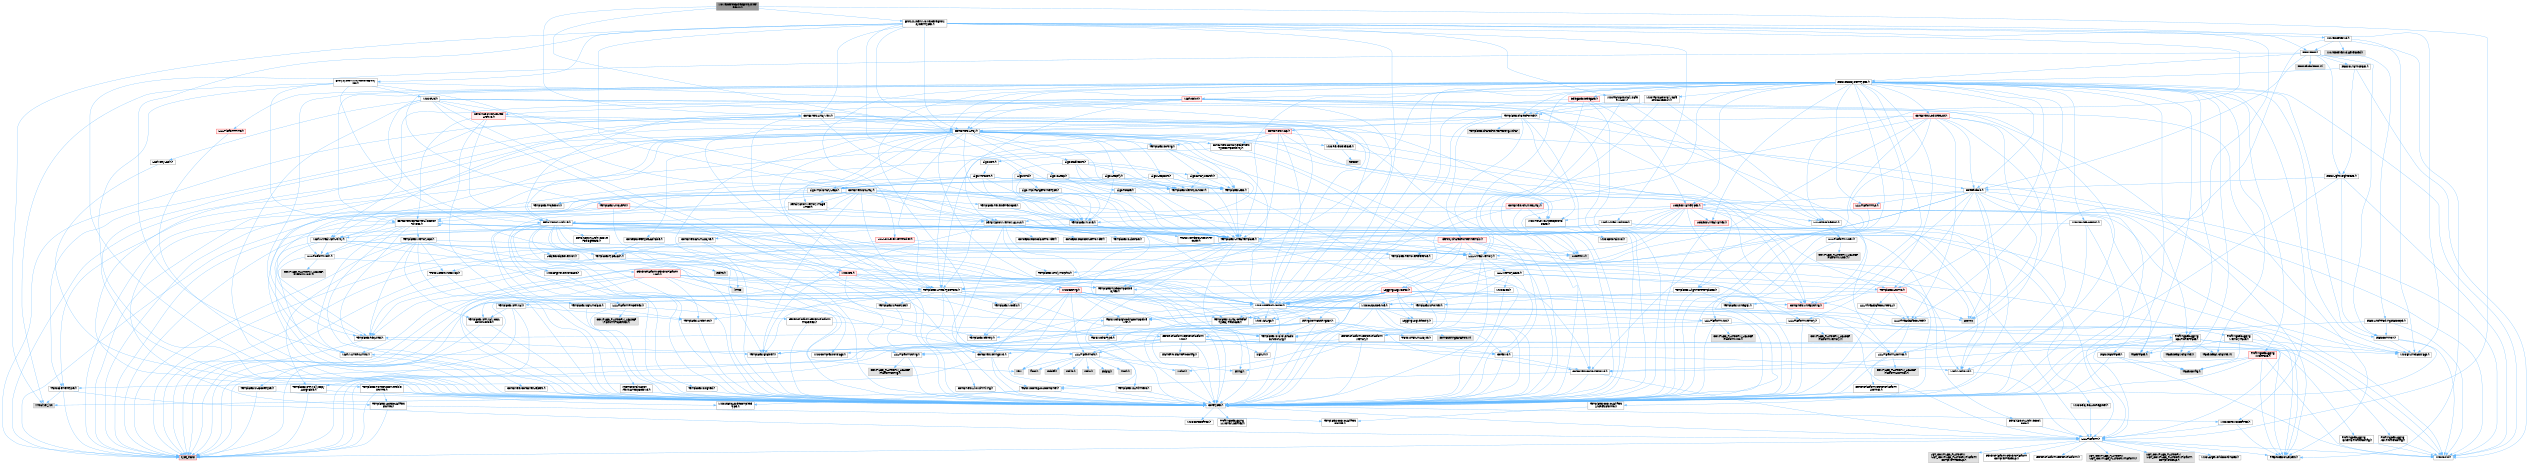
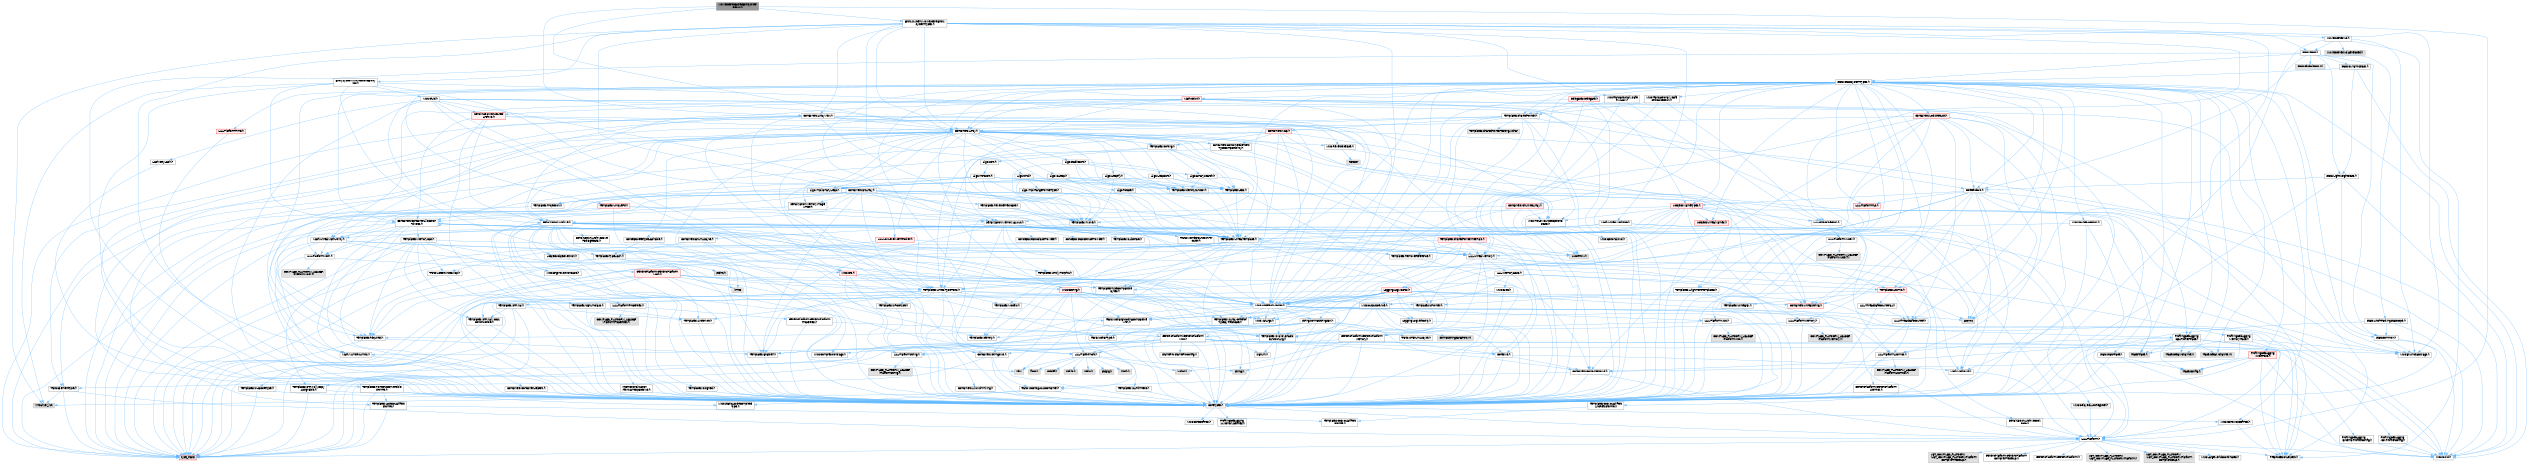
(1462, 240) -> (1462, 240)
(1233, 265) -> (798, 240)
(596, 296) -> (934, 388)
